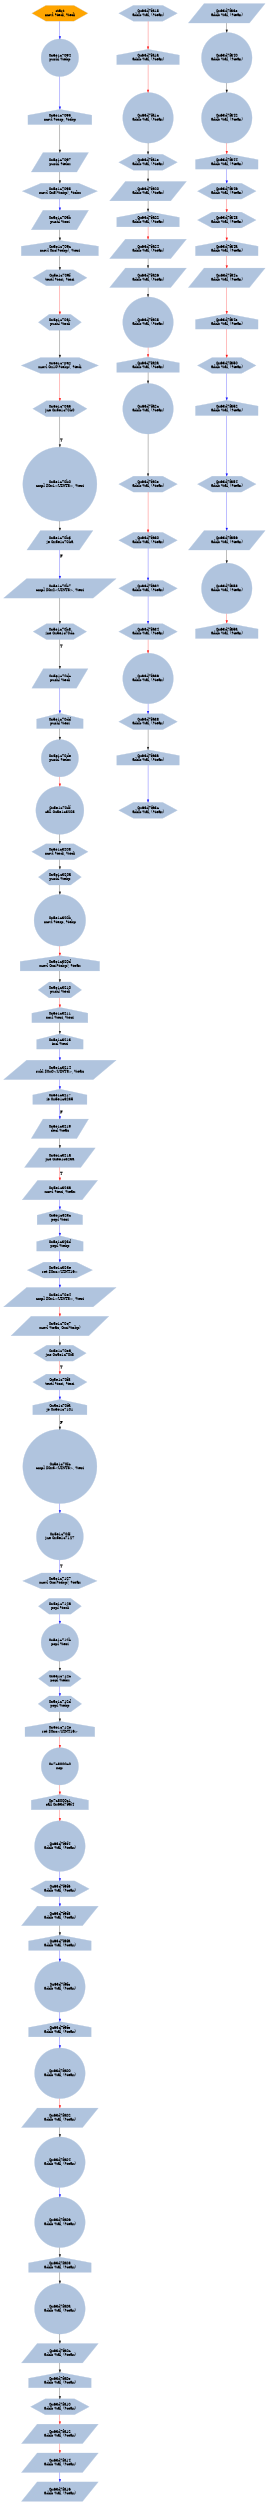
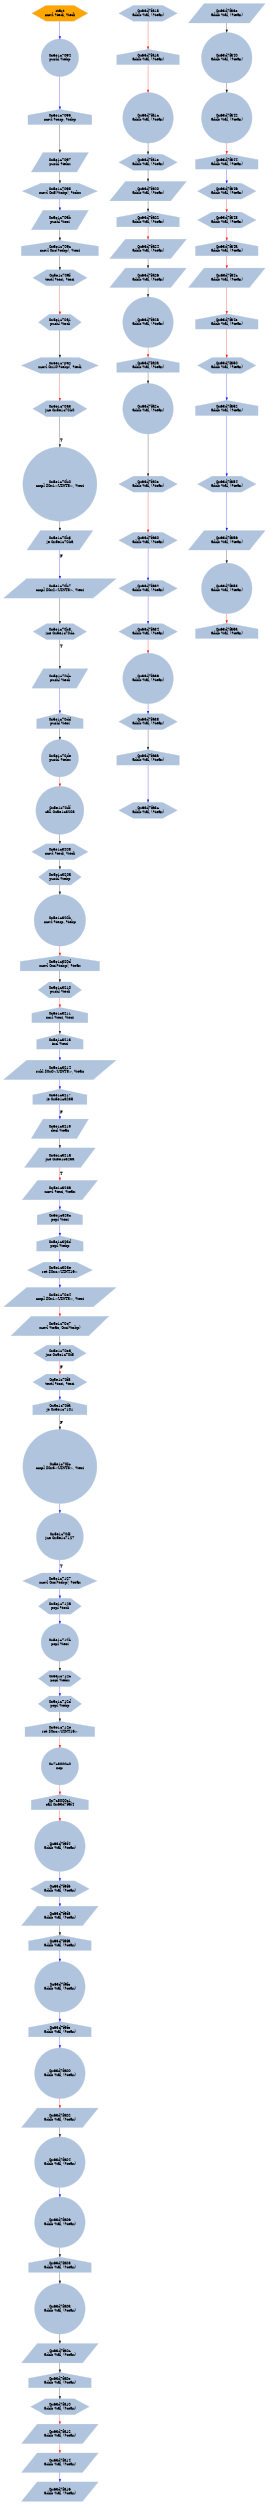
(61, 1368) -> (61, 1368)
none -> (60, 1592)
